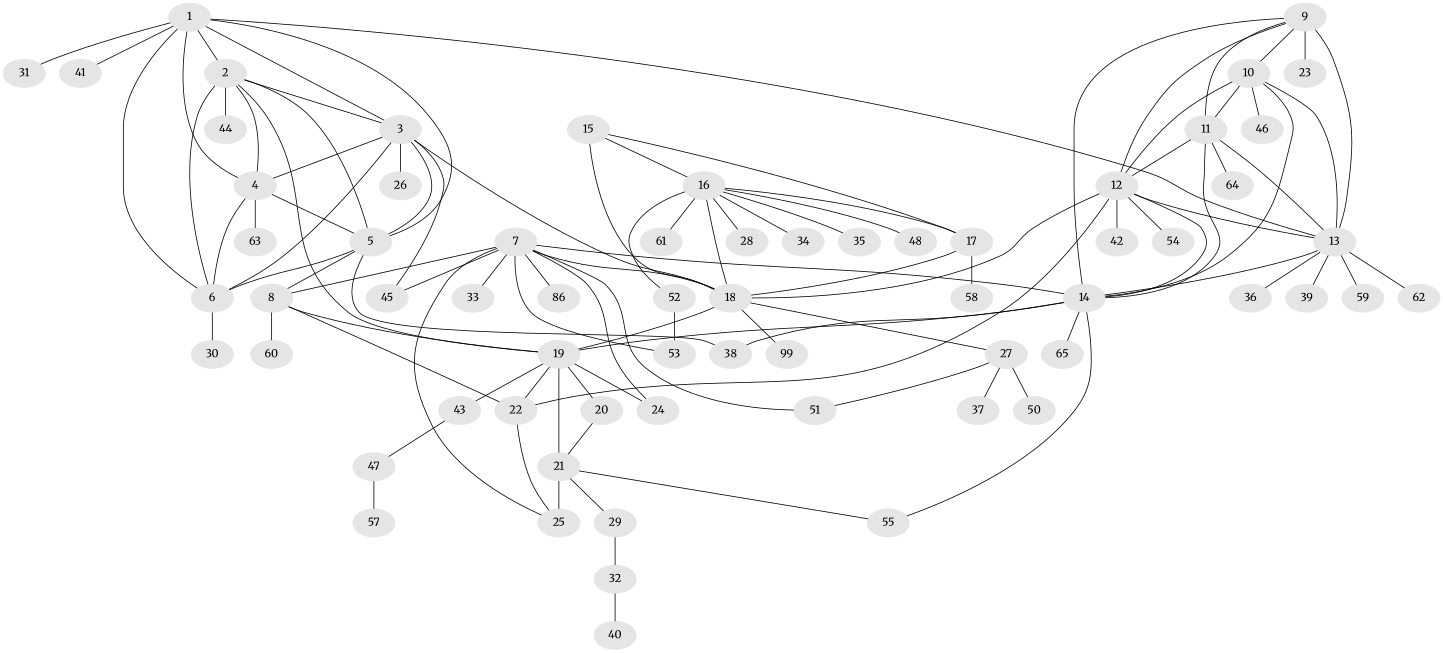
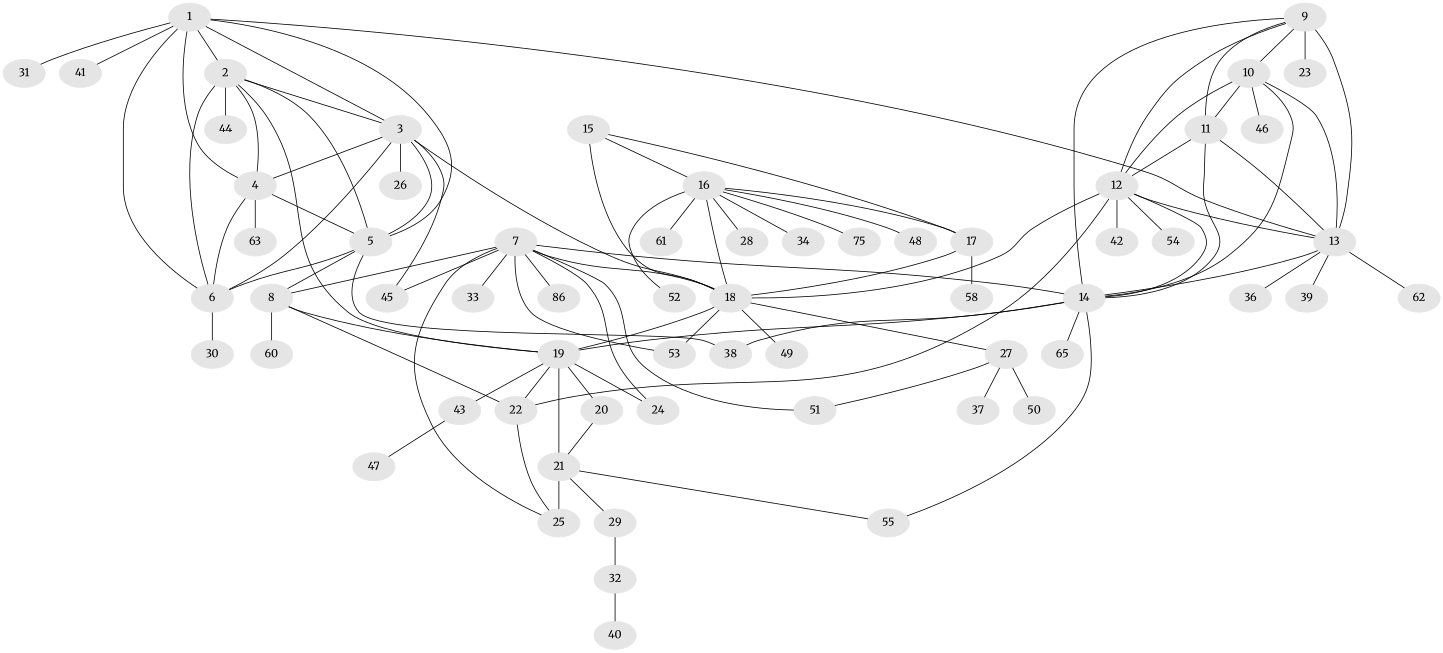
(1232, 186) -> none
(859, 242) -> (859, 242)
(1363, 298) -> none
(674, 327) -> (703, 326)
(787, 354) -> (787, 354)
(374, 523) -> none
